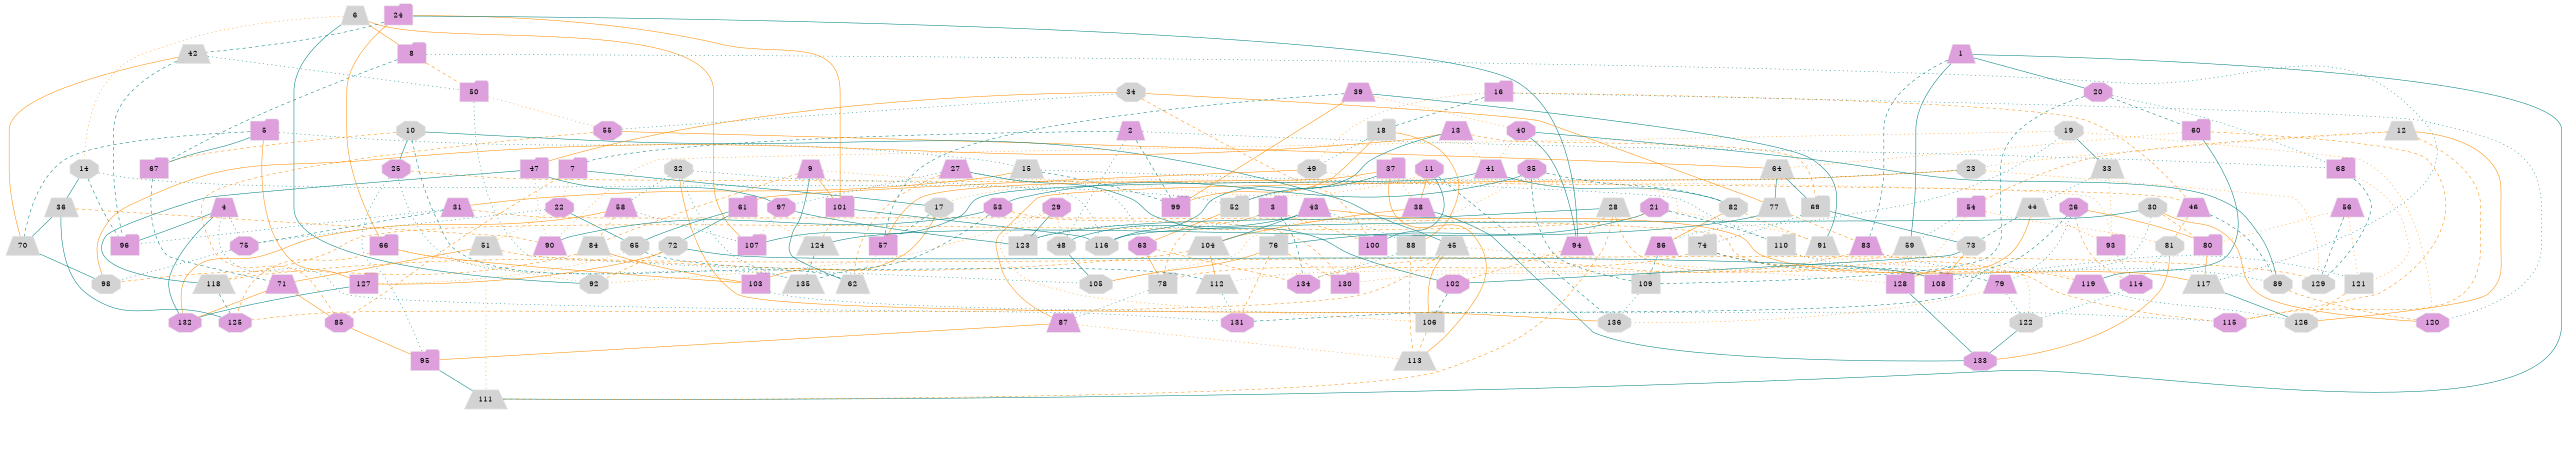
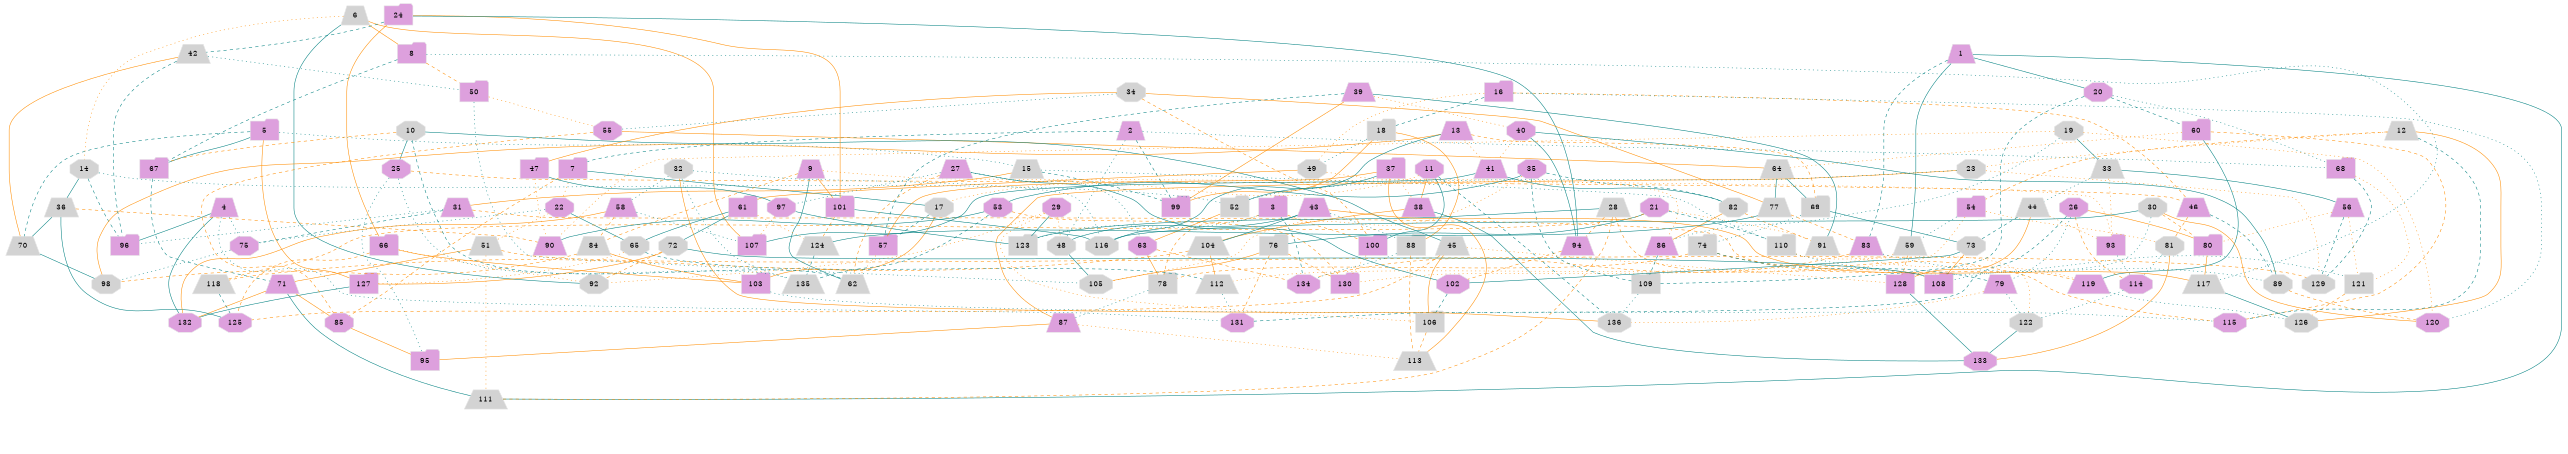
none -> (2235, 182)
(250, 193) -> none
(2449, 301) -> (2449, 301)
(456, 381) -> (369, 361)
